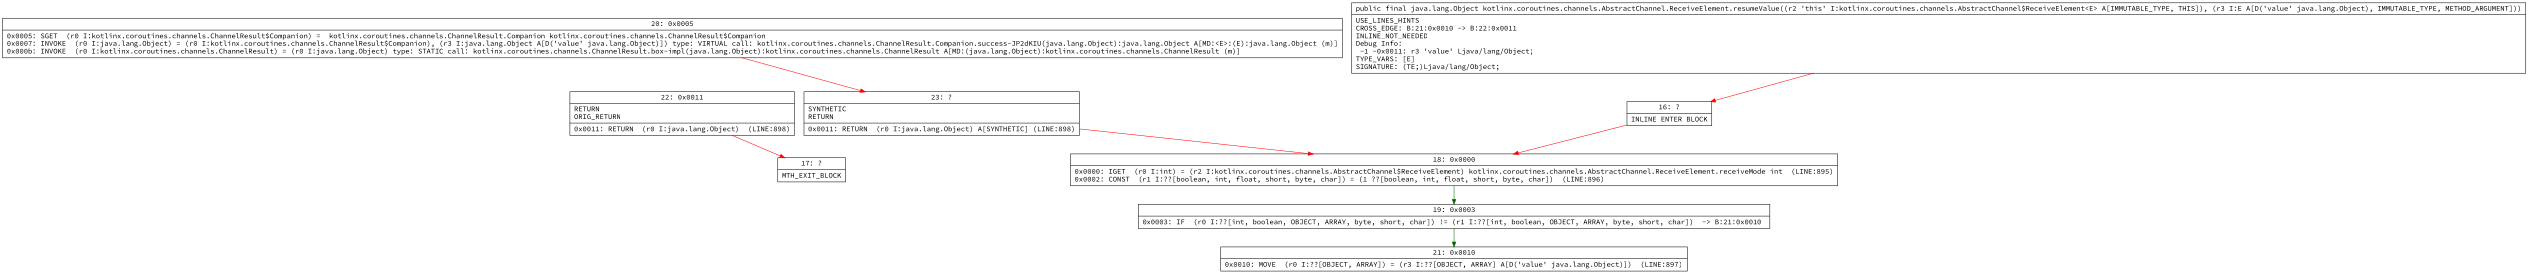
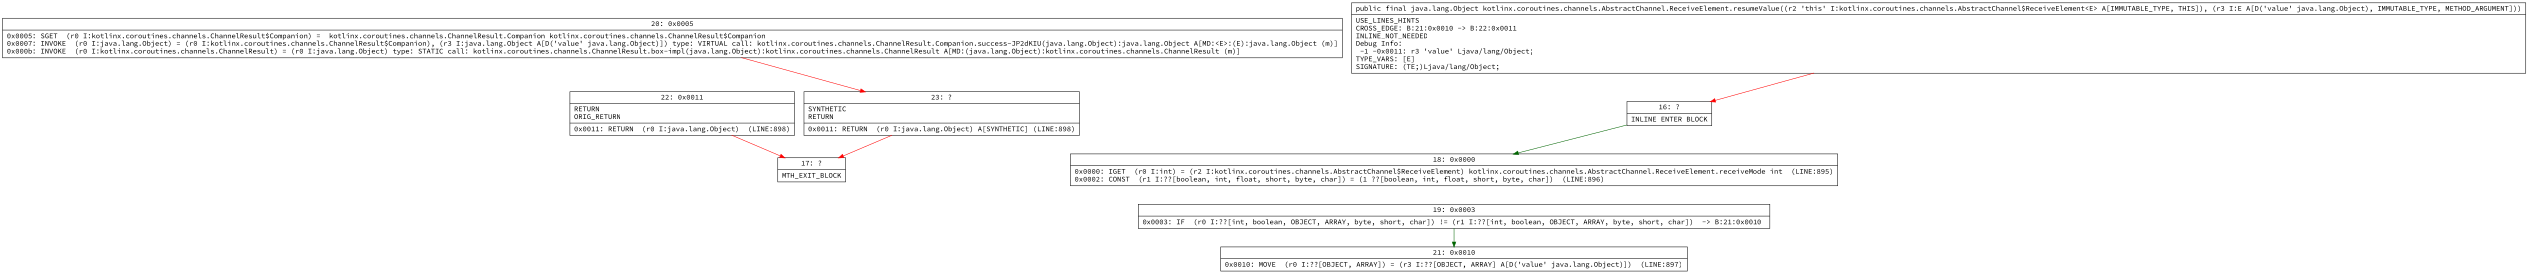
(1573, 139) -> (1573, 139)
(1194, 141) -> (868, 146)
(1454, 193) -> none
